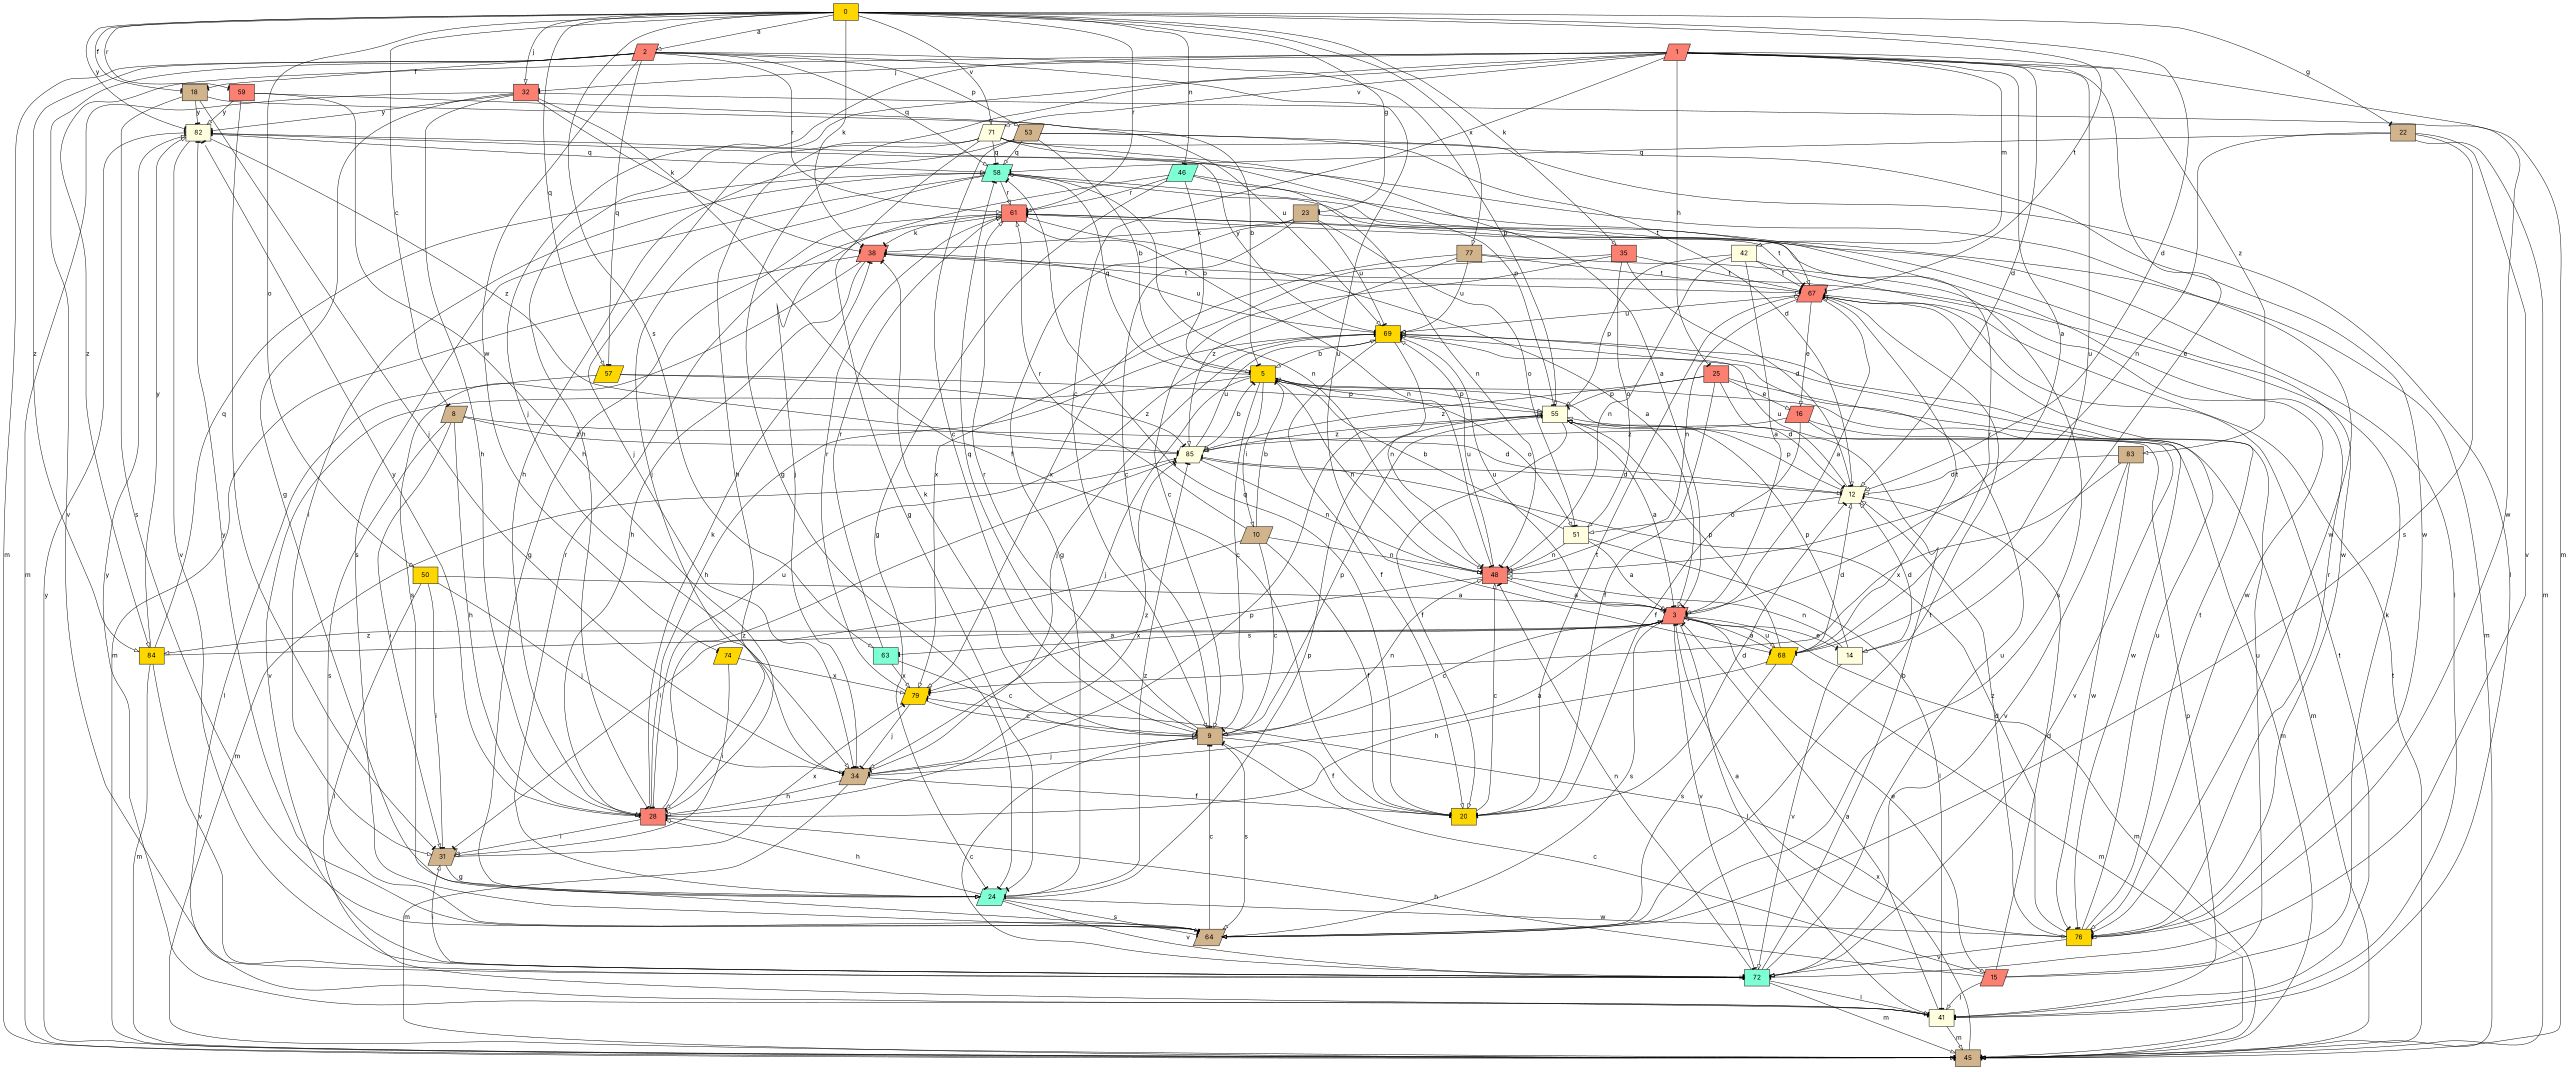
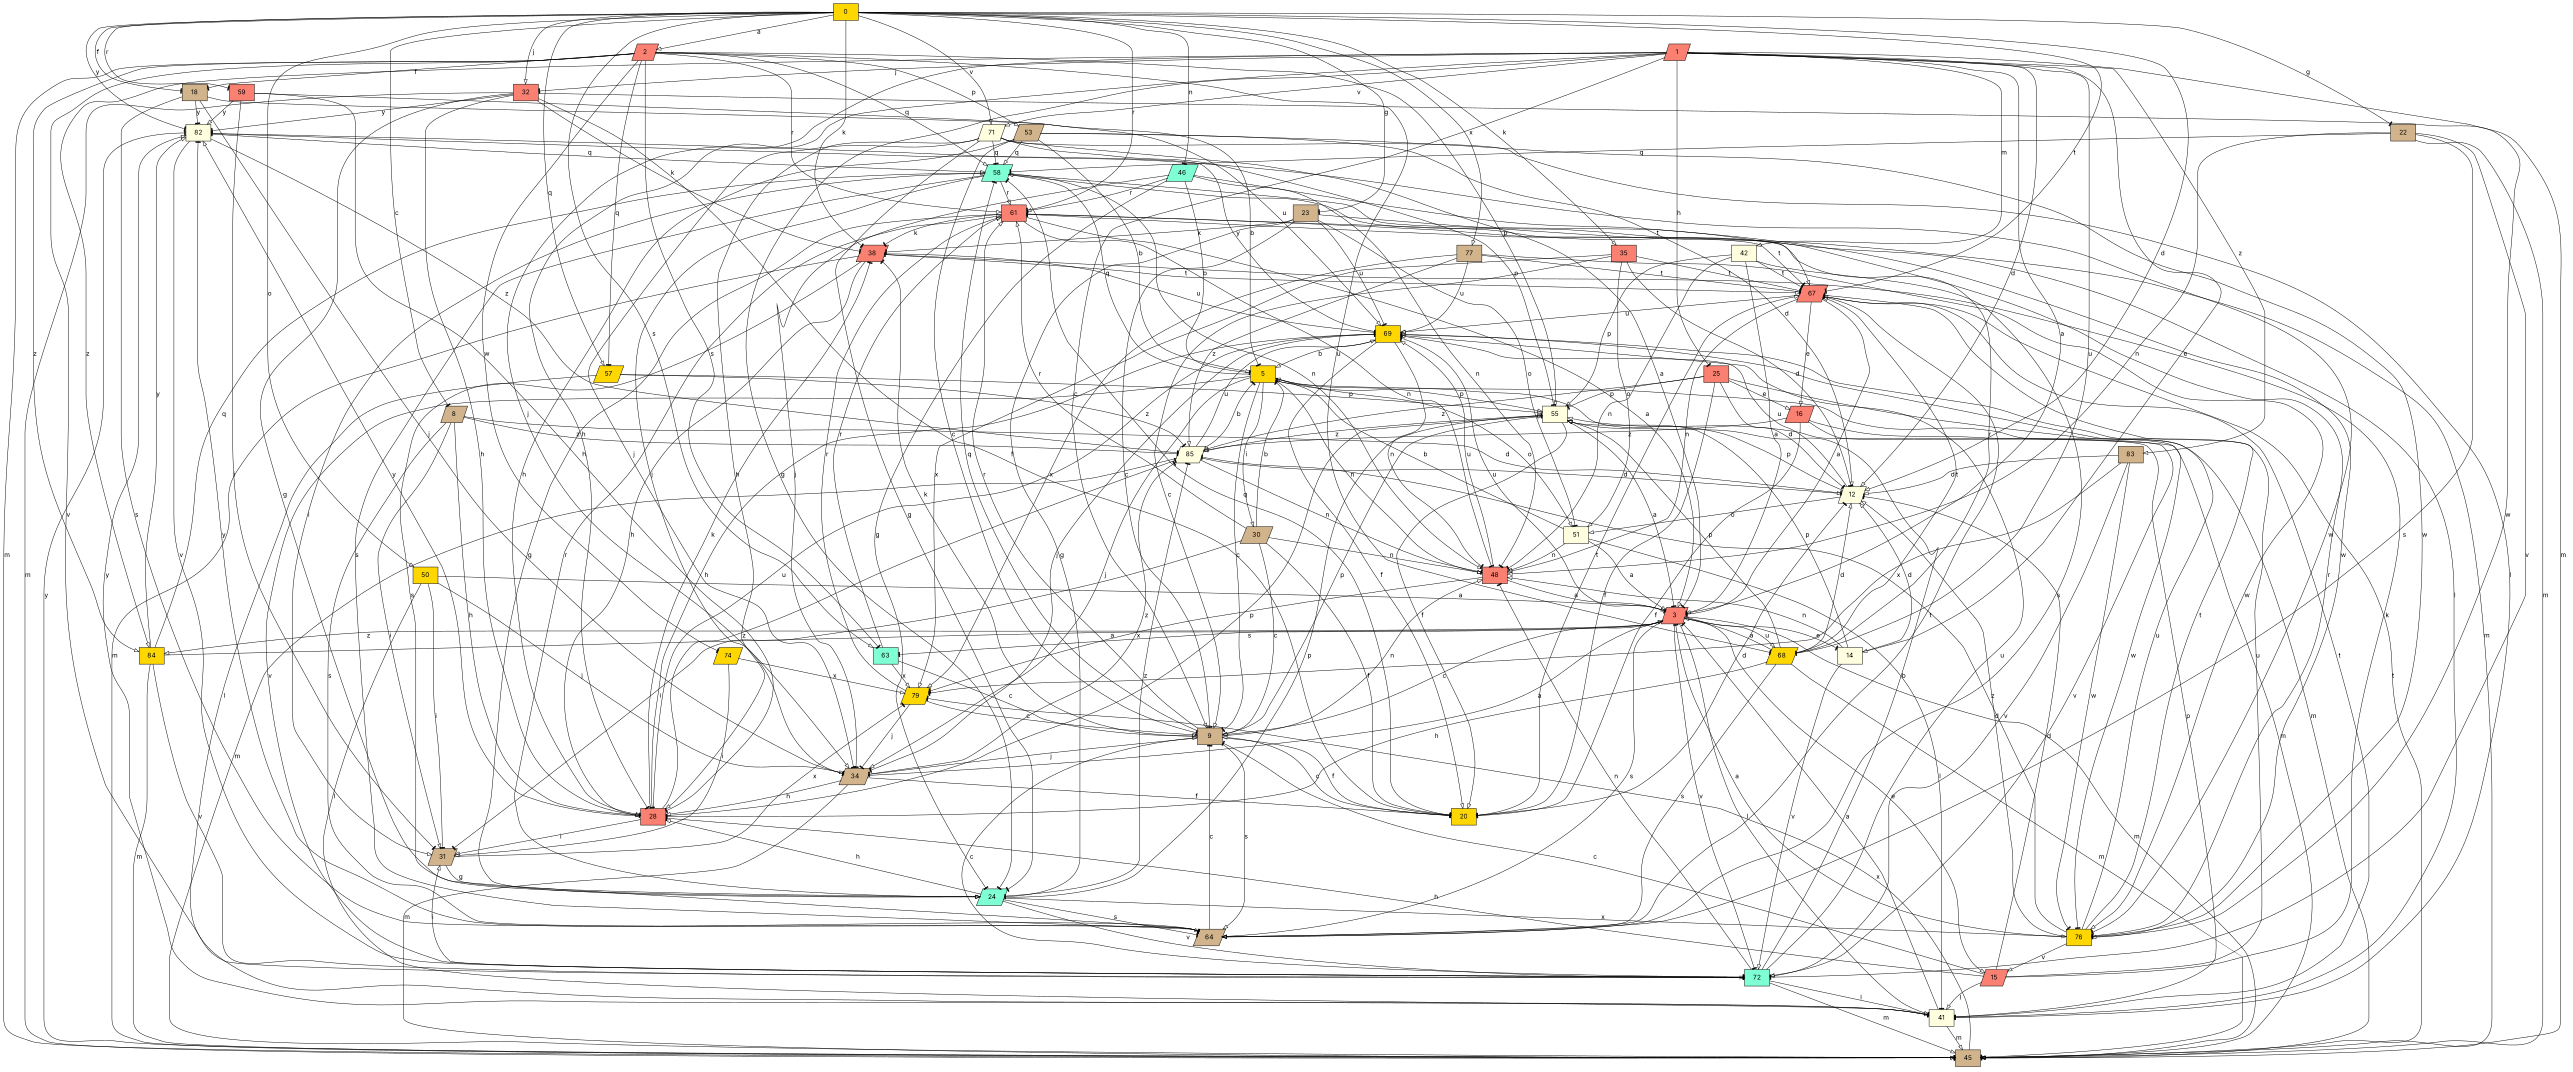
none -> (710, 388)
(415, 517) -> (415, 517)
(1257, 535) -> (1257, 535)
(1493, 702) -> (1330, 796)
(1603, 917) -> (1603, 917)
(1913, 958) -> (2039, 956)
